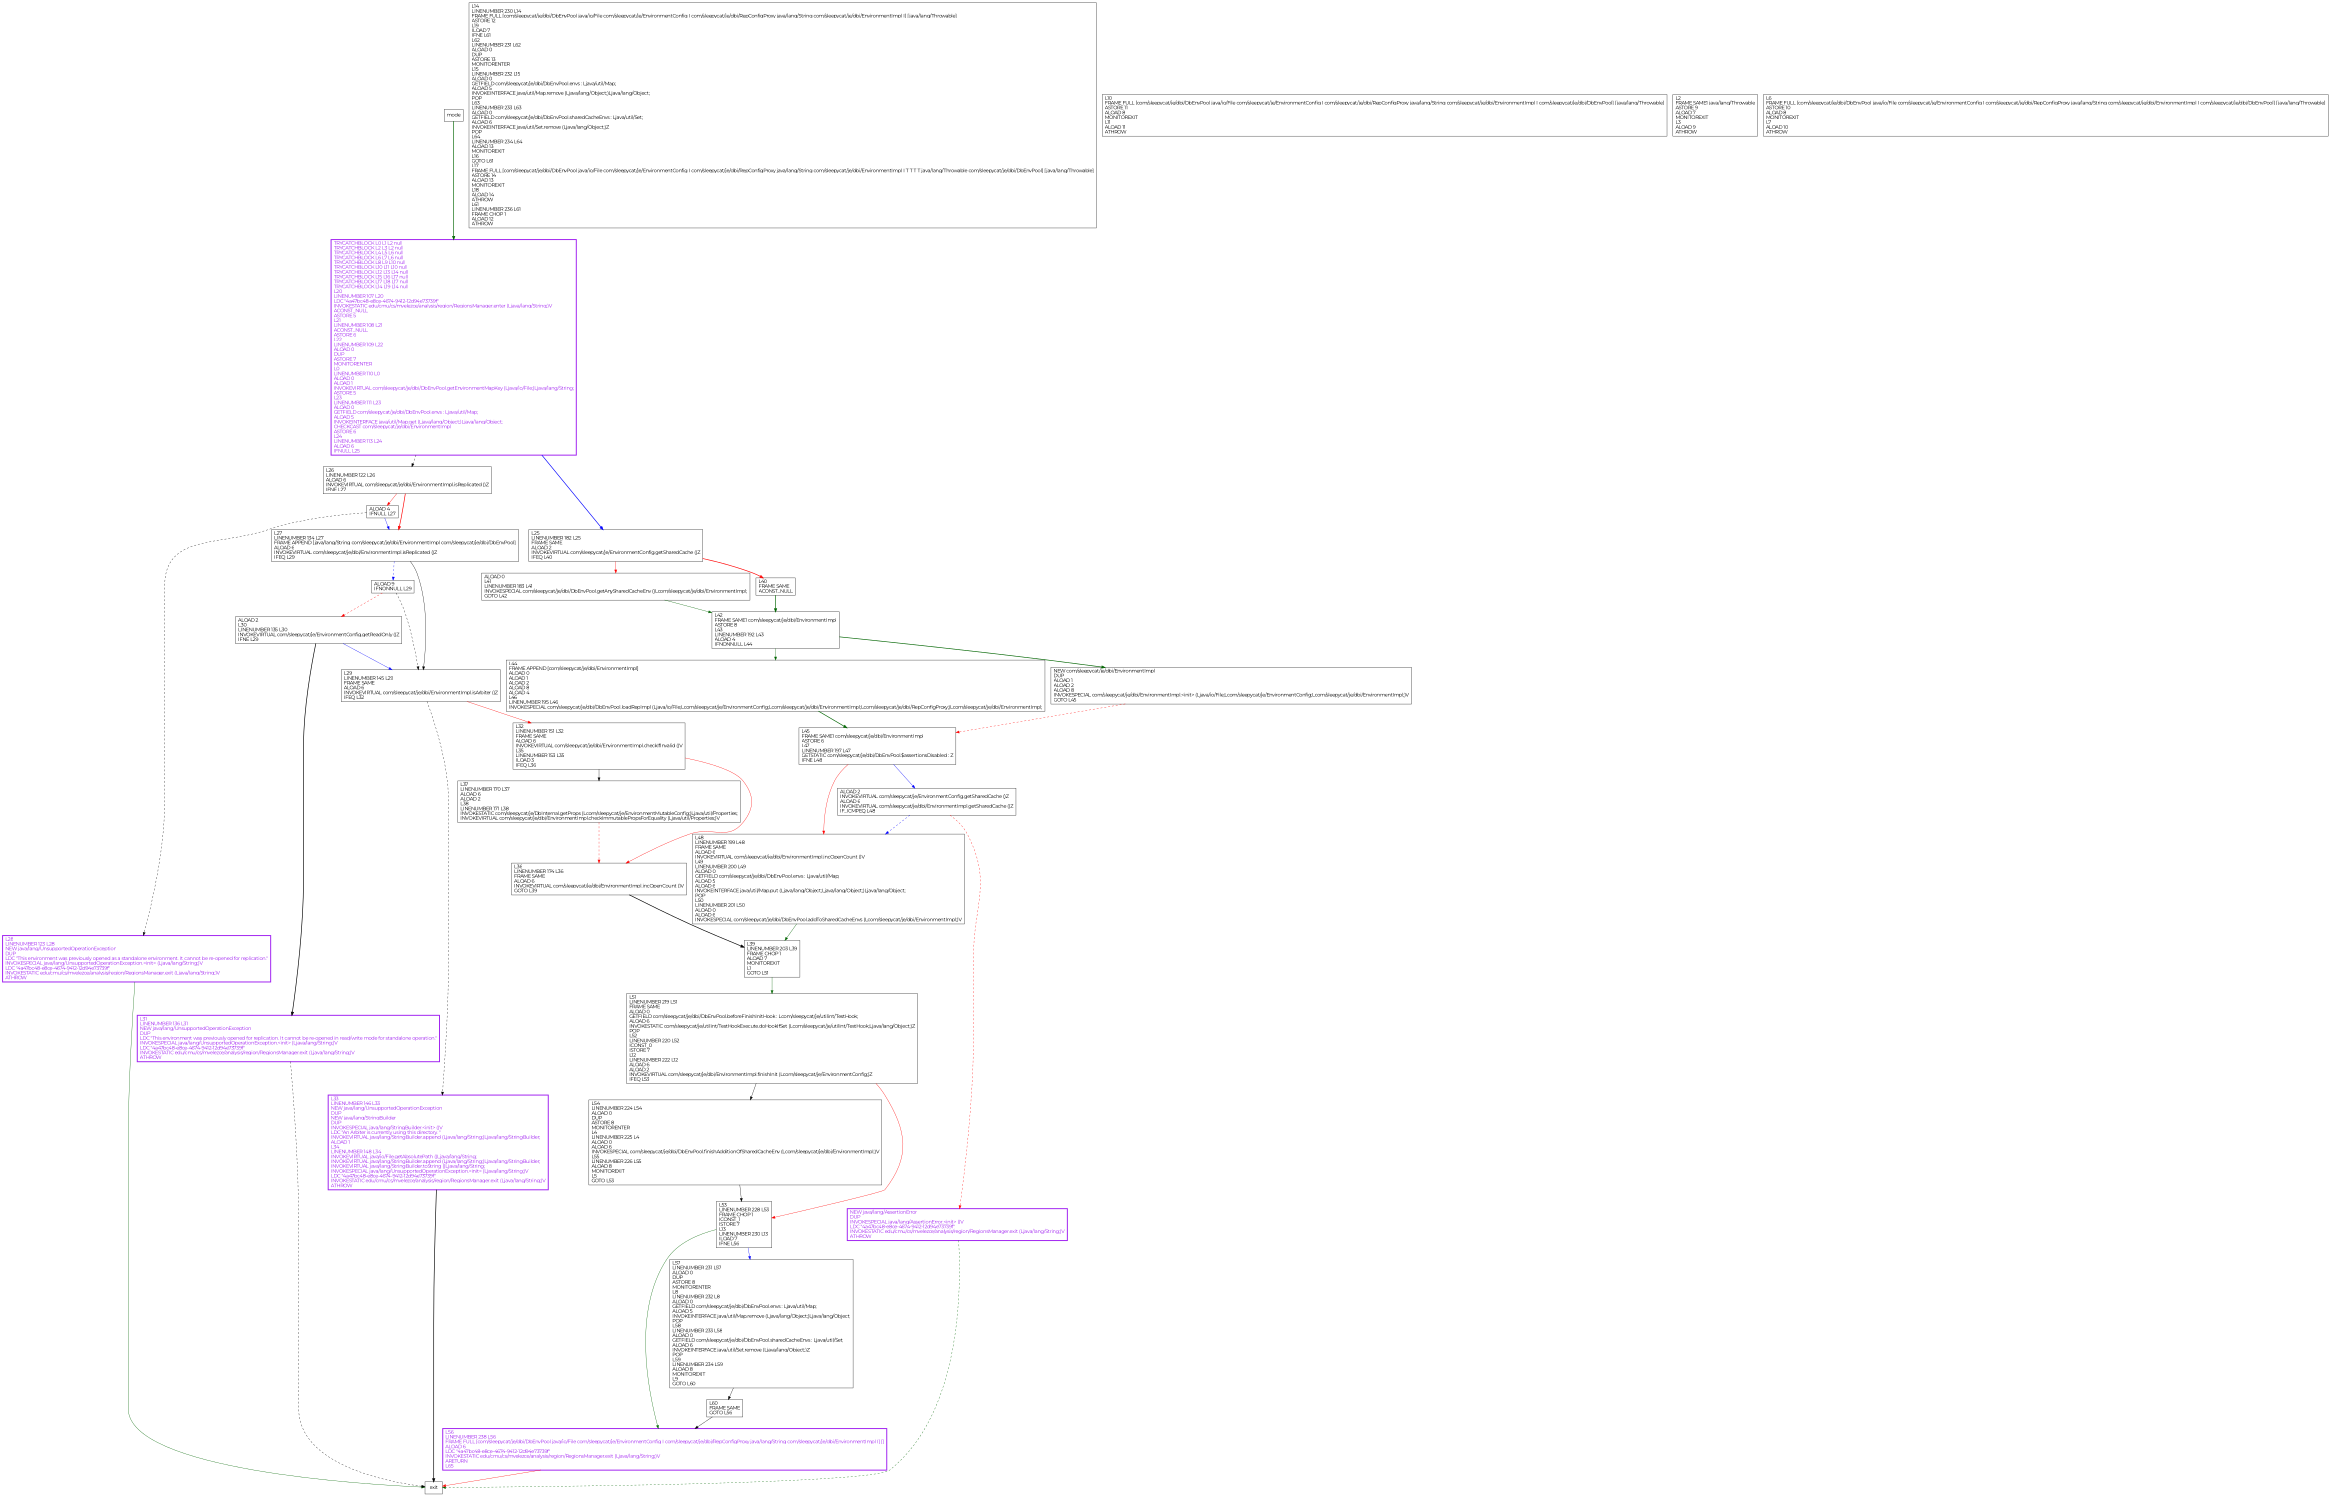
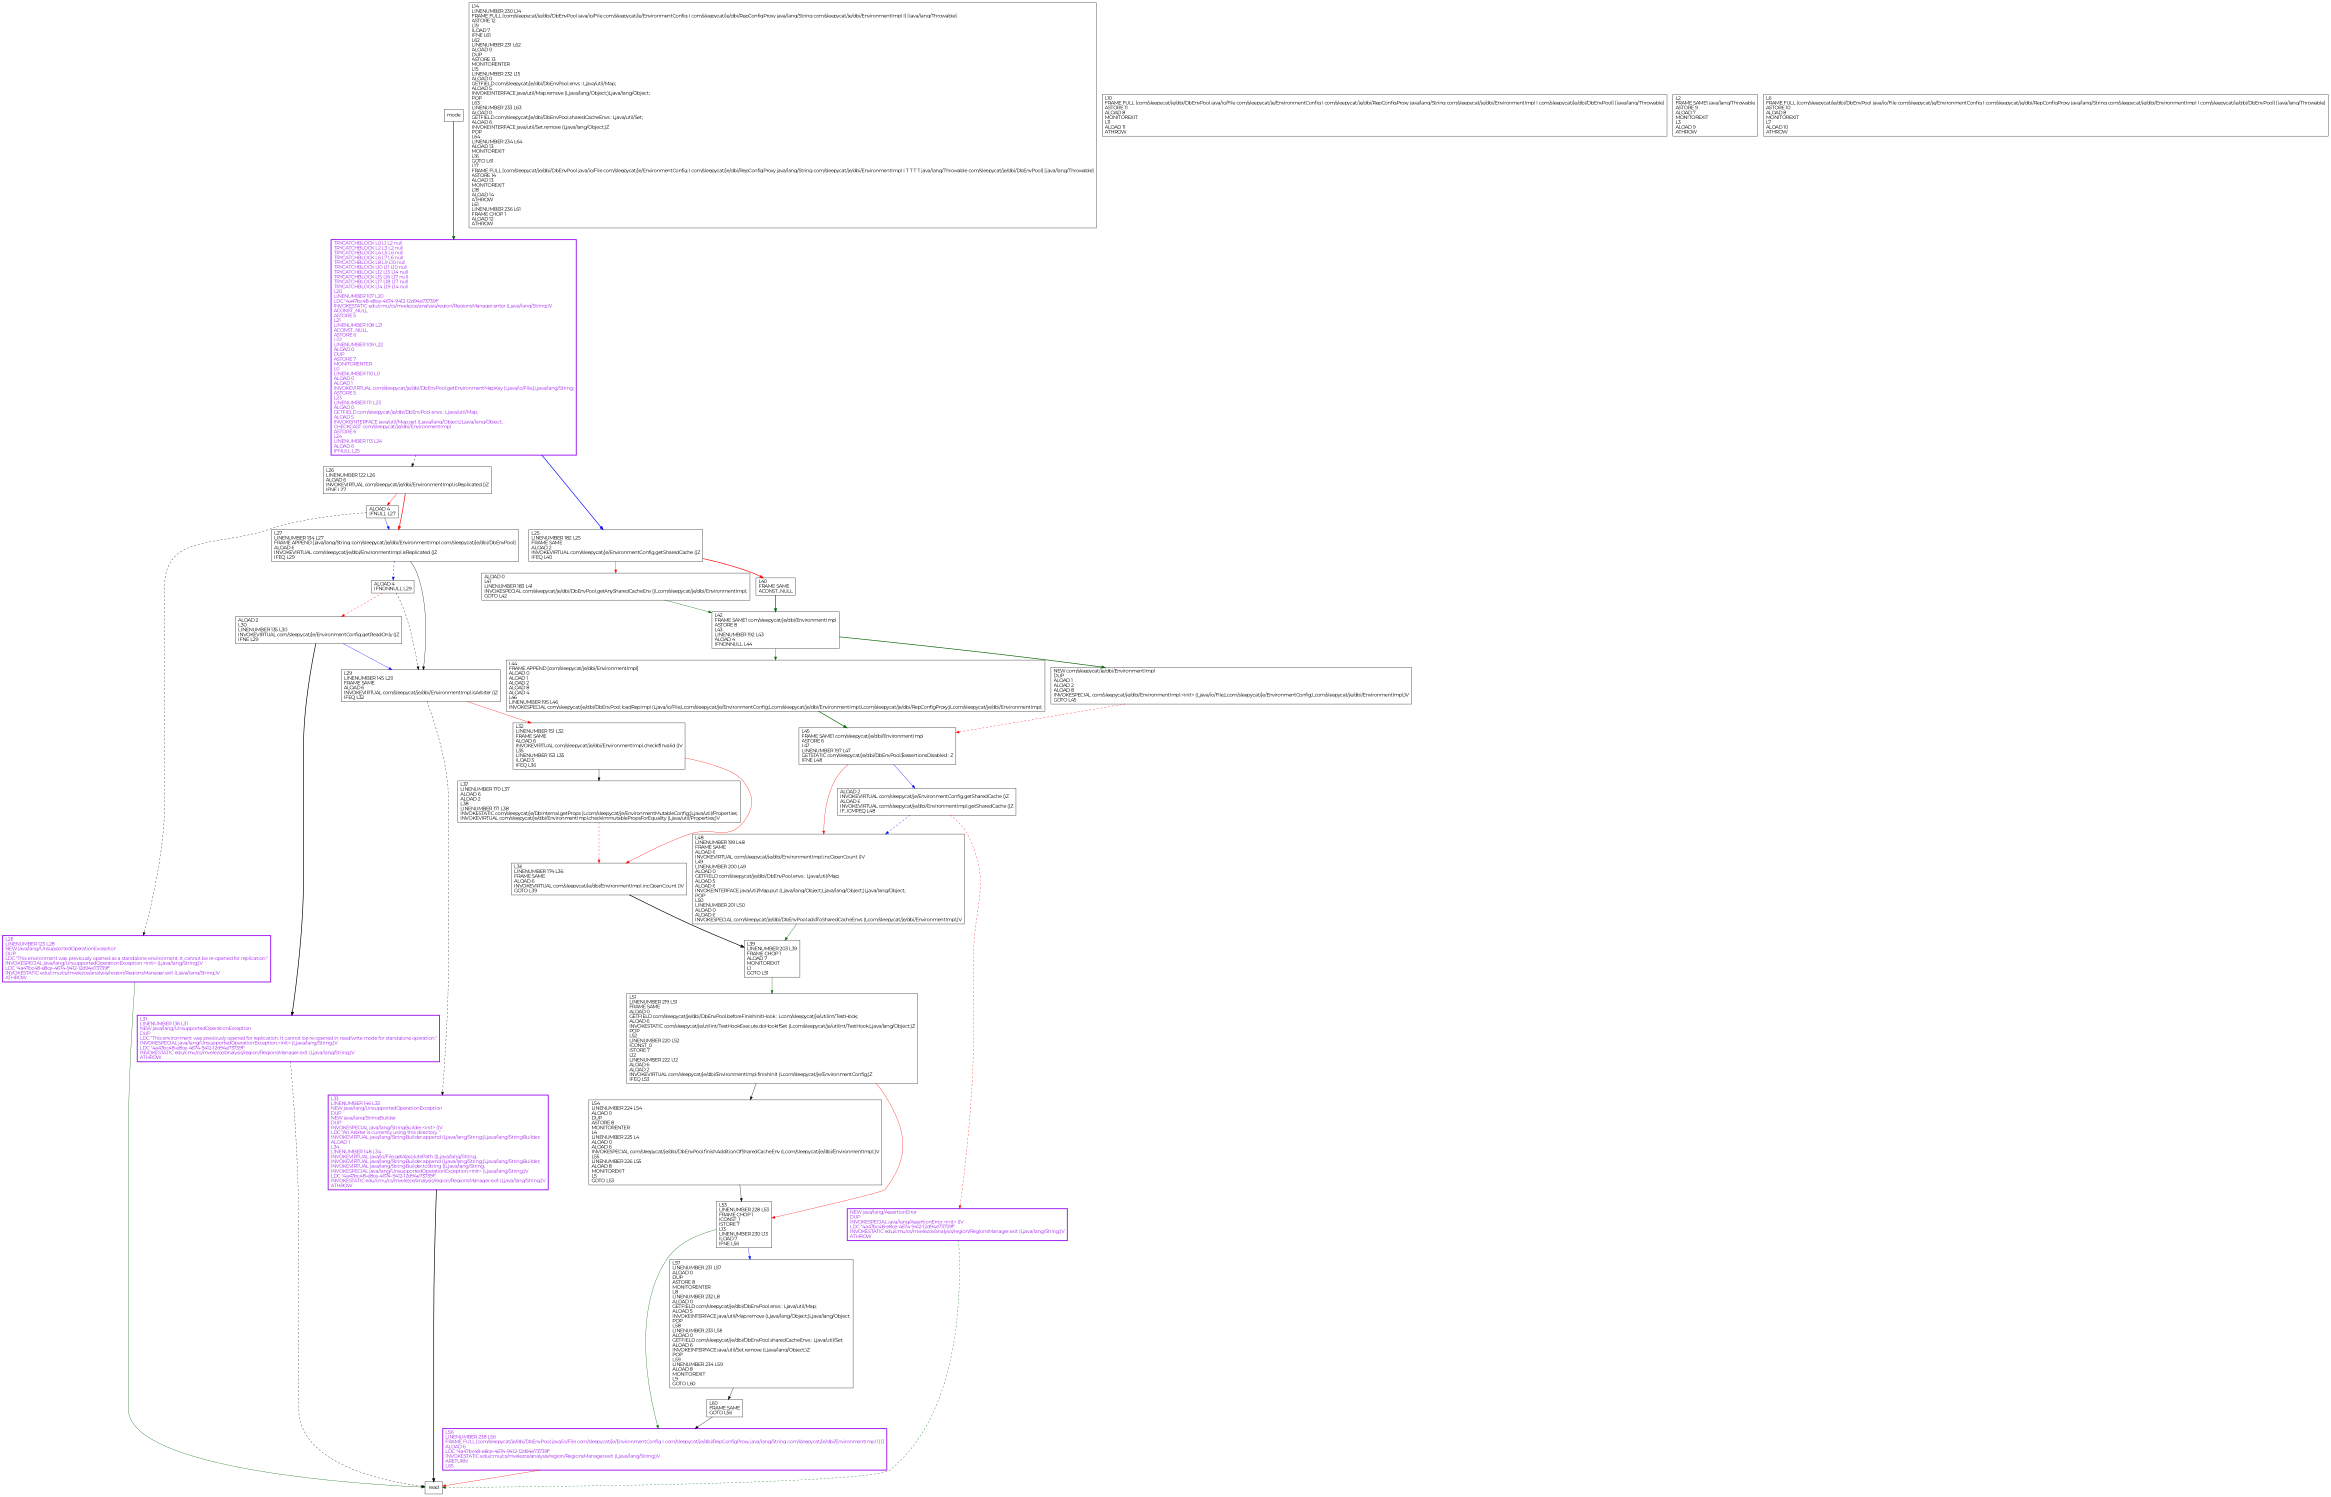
(393, 587) -> (393, 587)
(434, 1488) -> (434, 1488)
